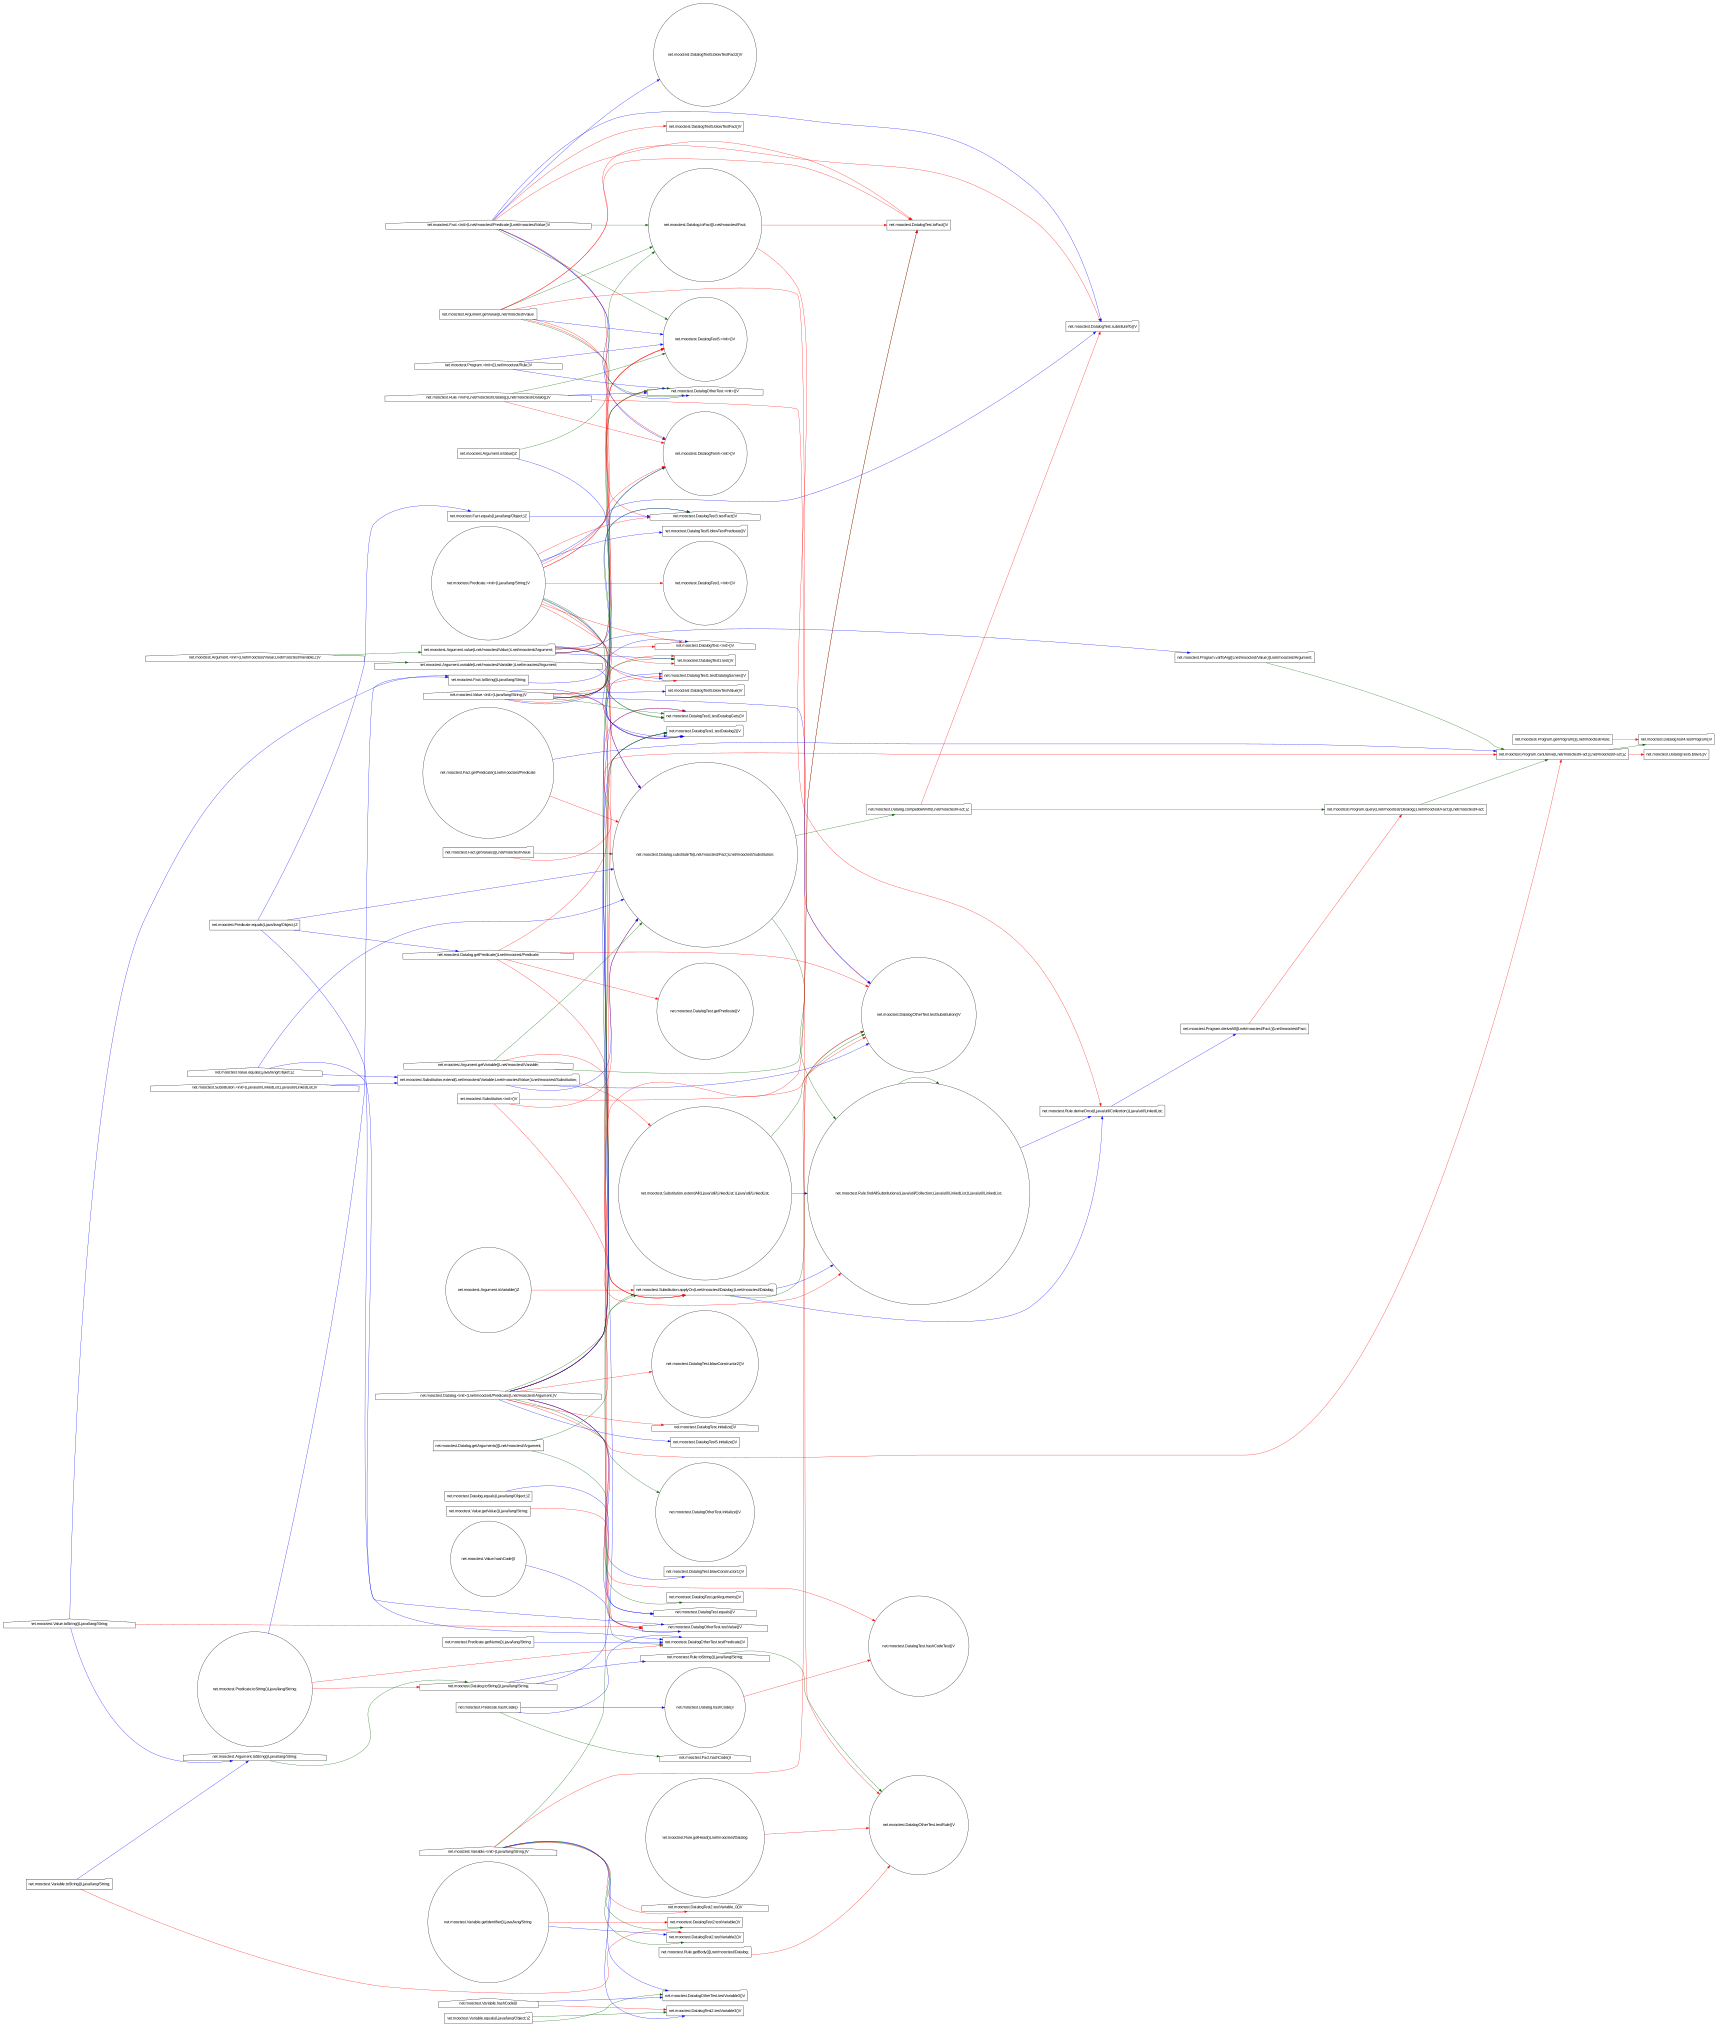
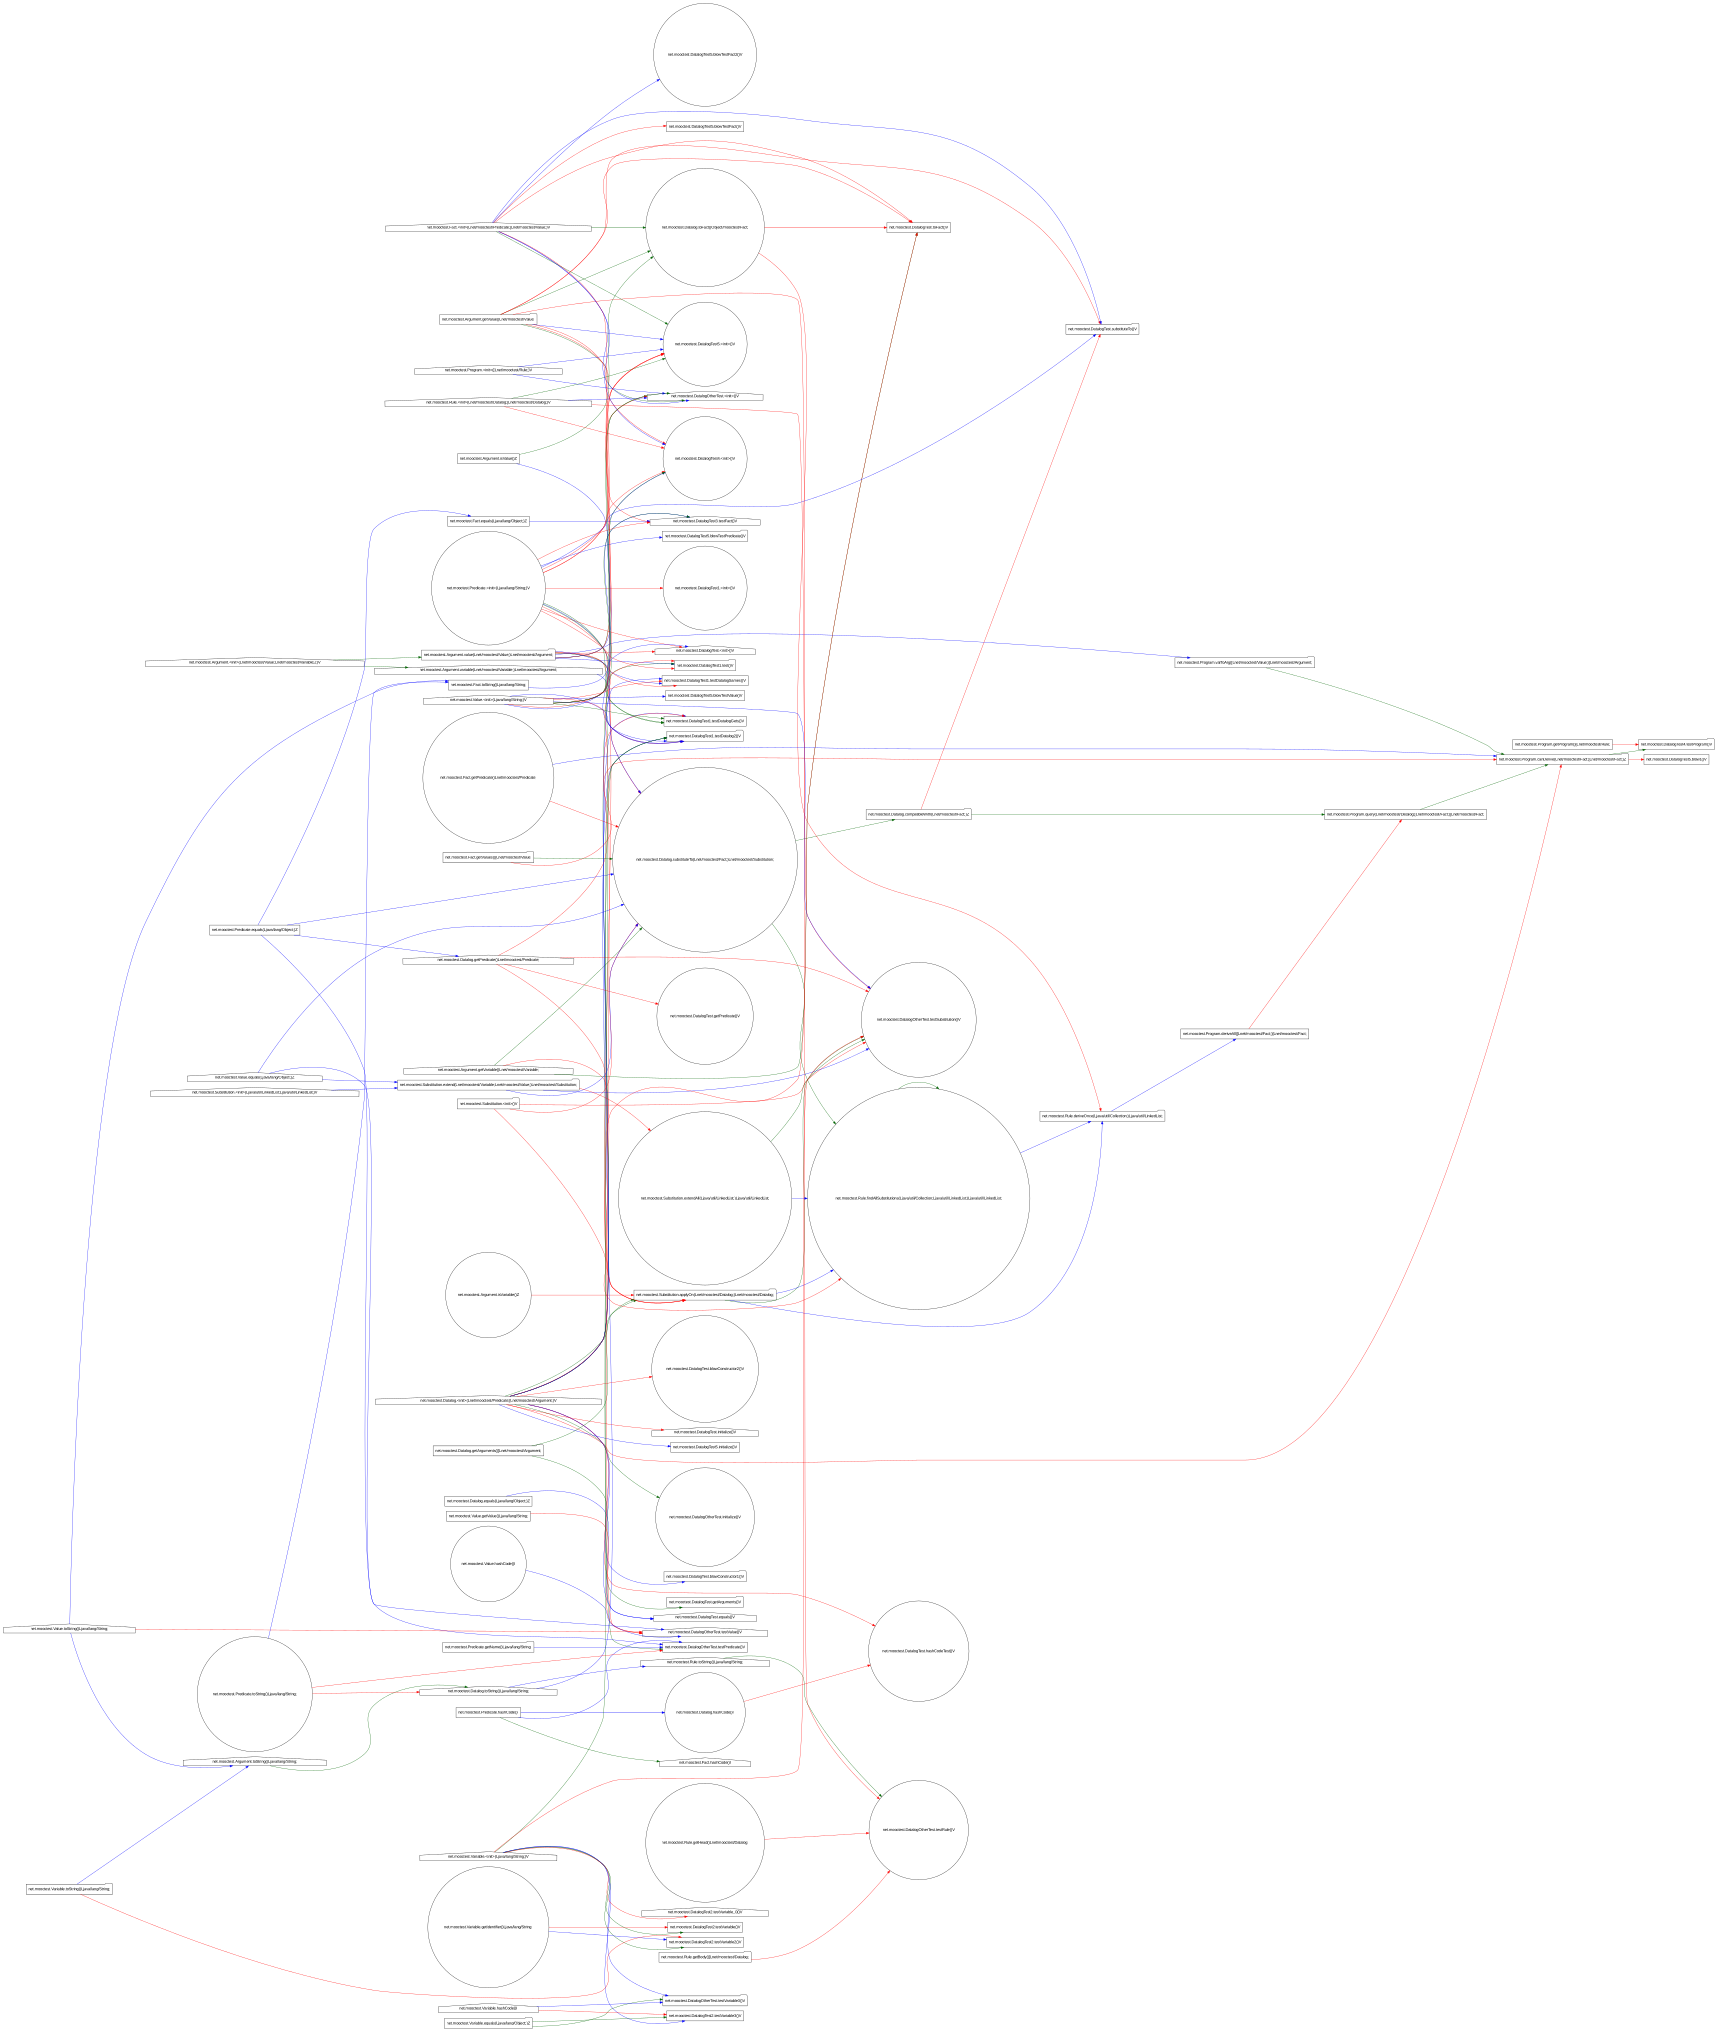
(705, 225) -> (705, 228)
(705, 691) -> (705, 696)
